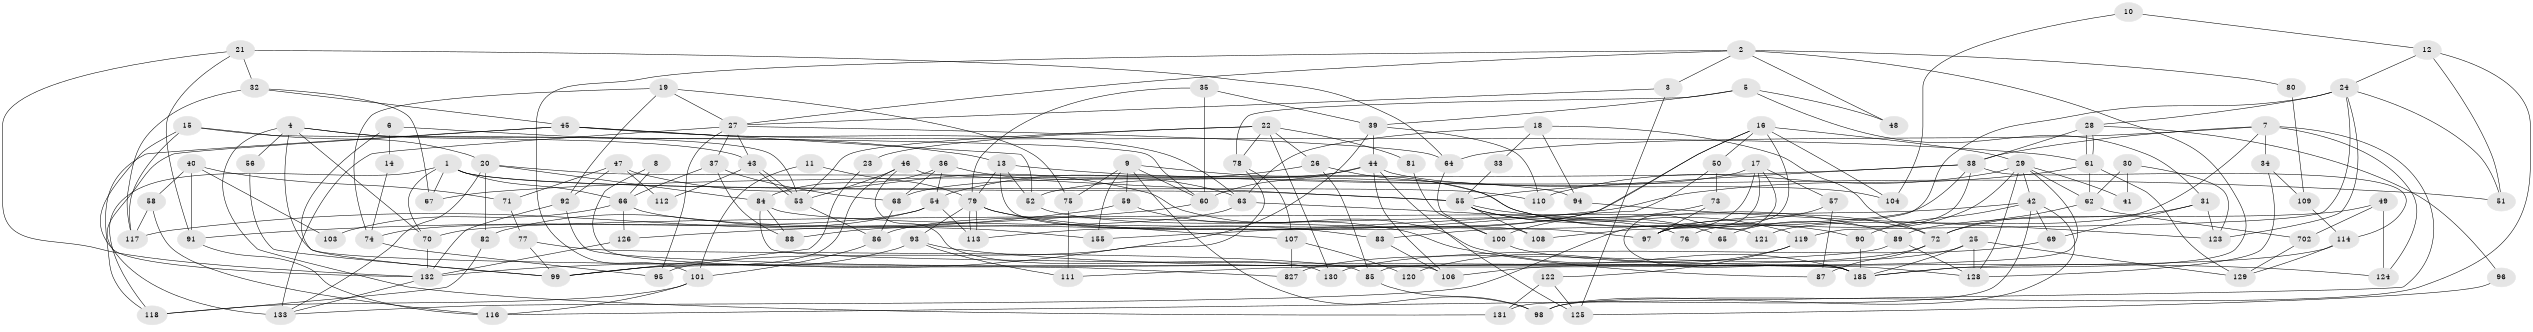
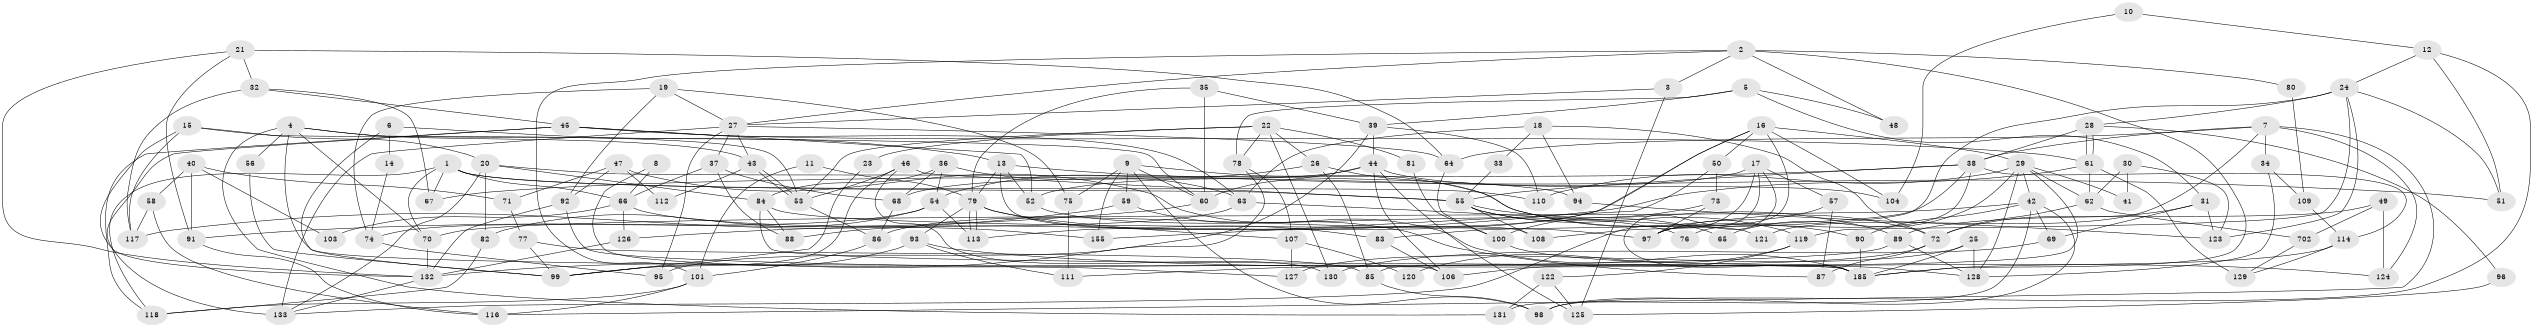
(2107, 259) -> none
(1292, 277) -> (1292, 277)
